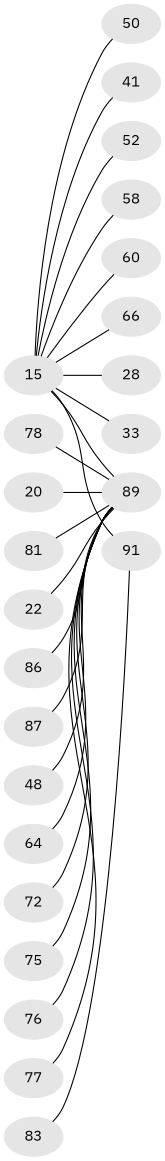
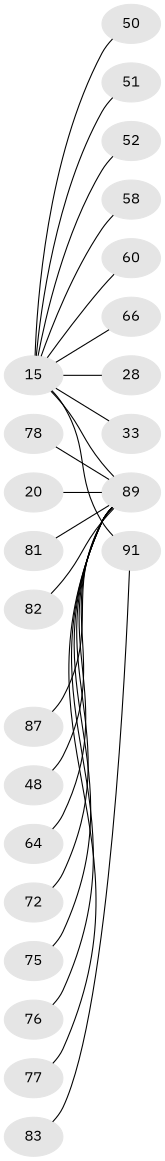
(131, 82) -> (131, 82)
(34, 610) -> (34, 610)
(34, 668) -> none
